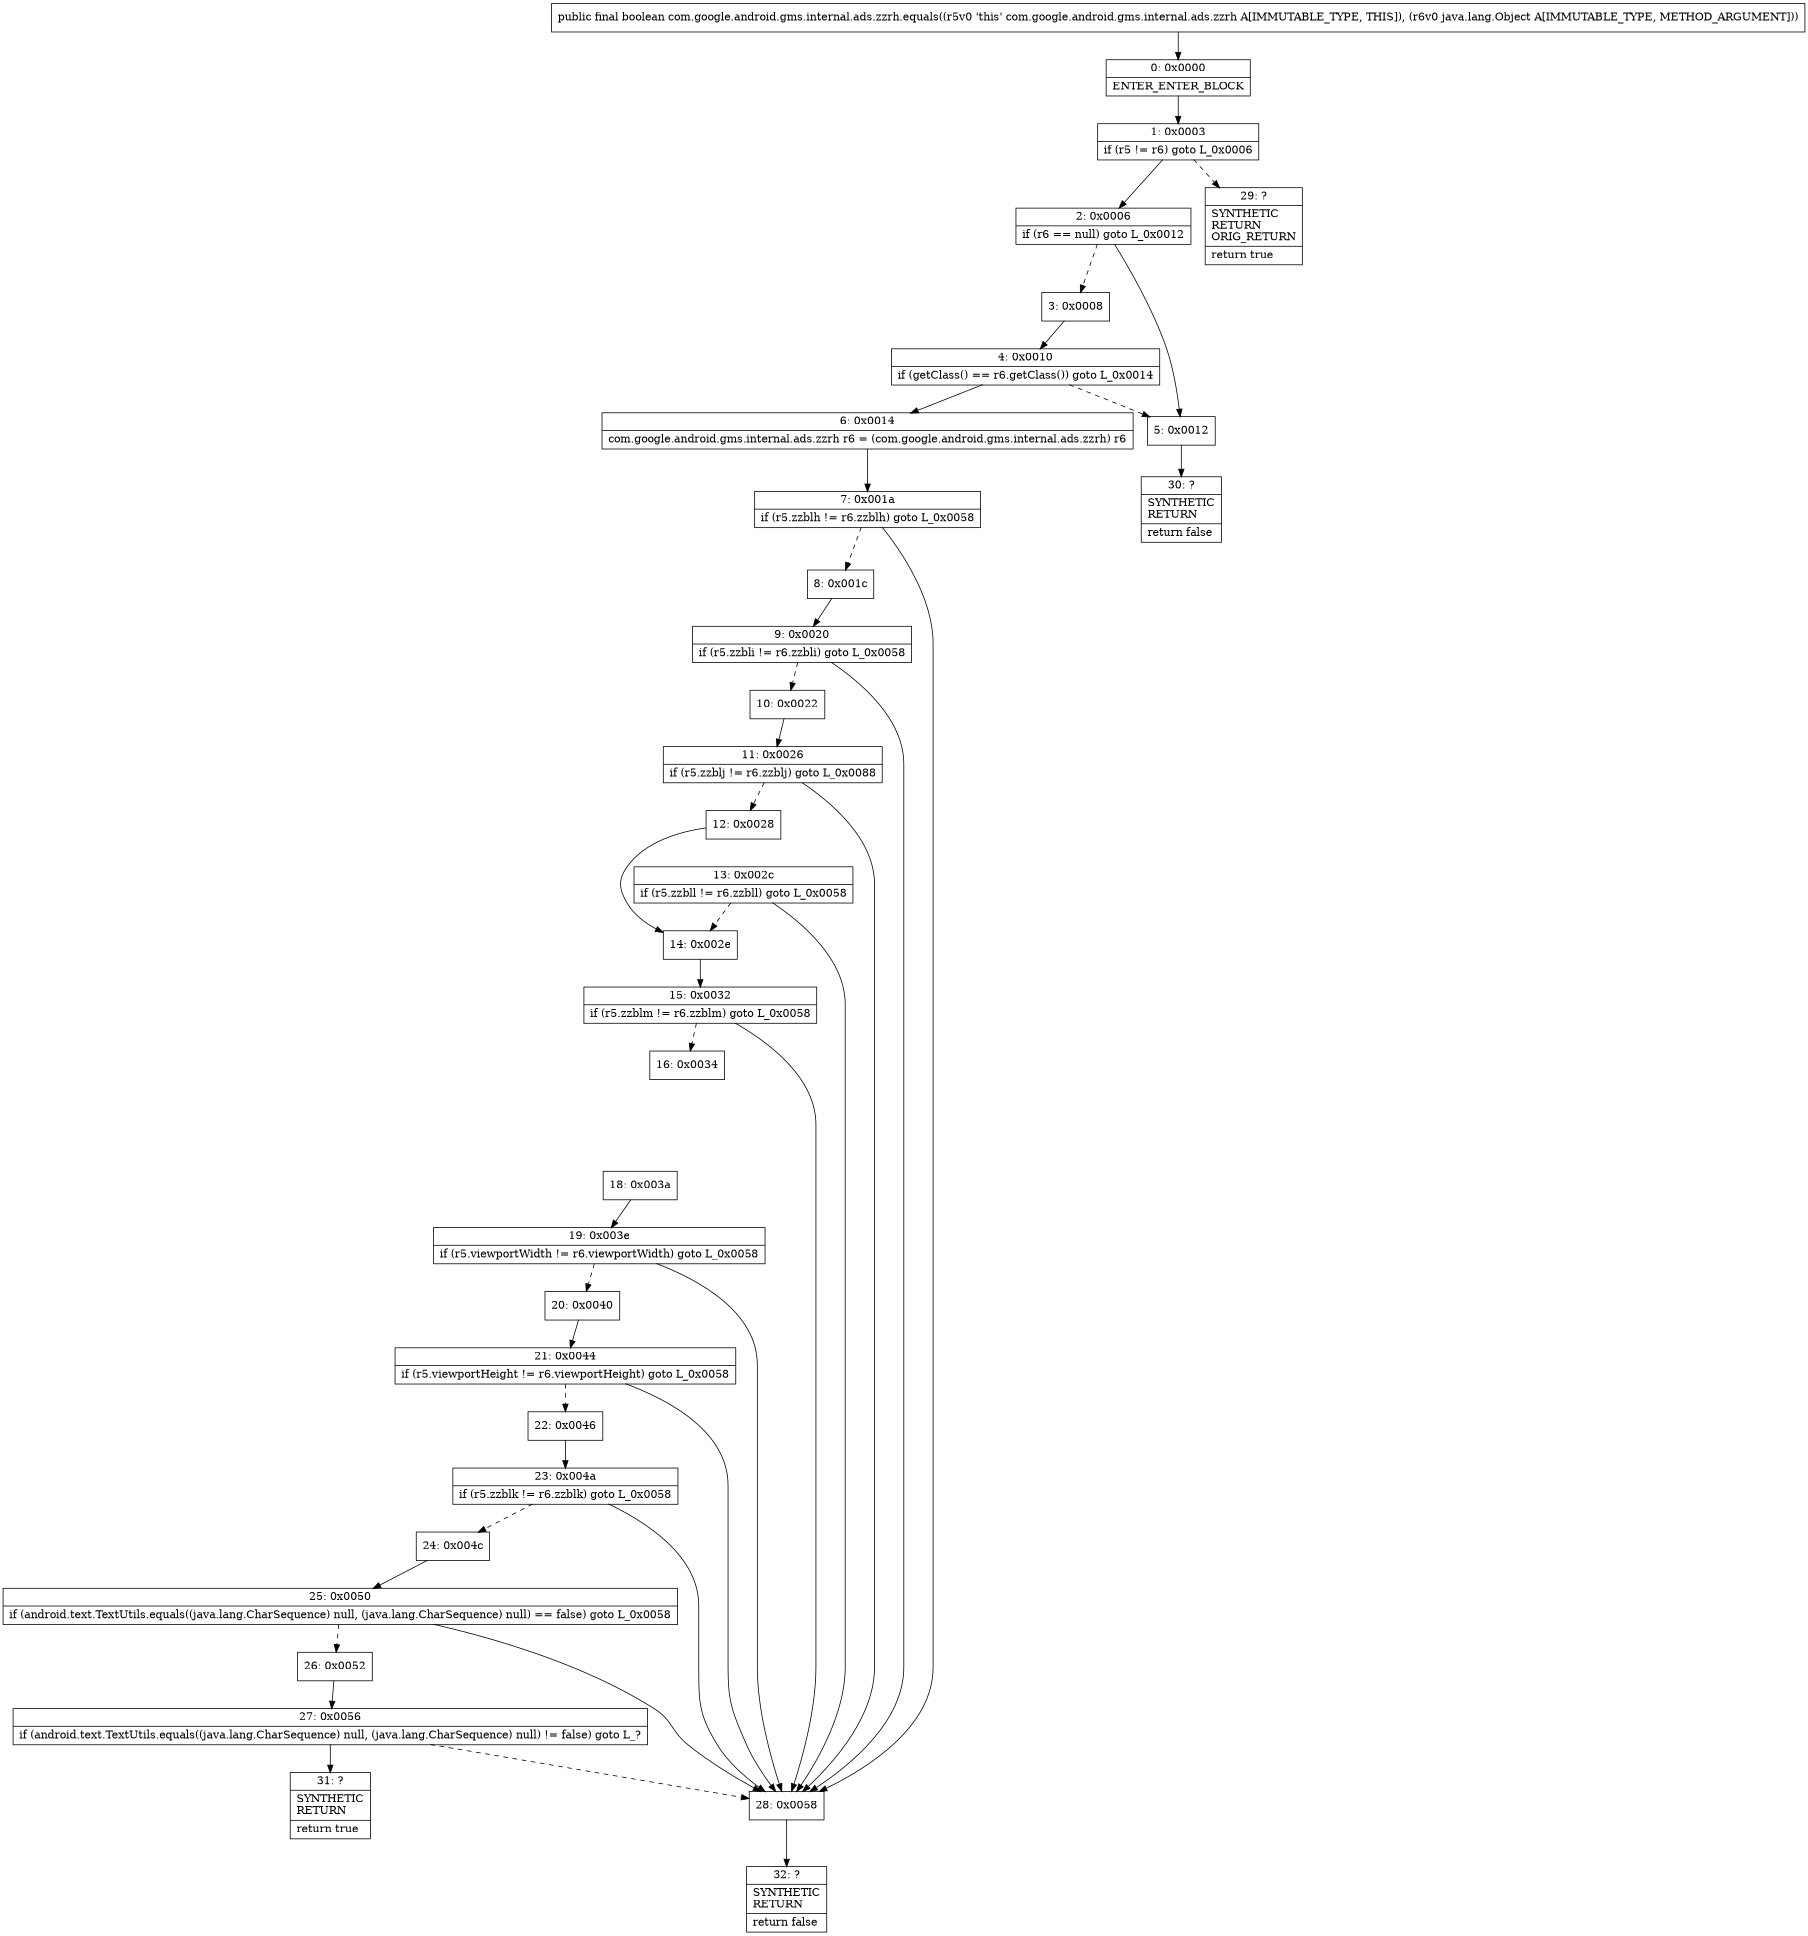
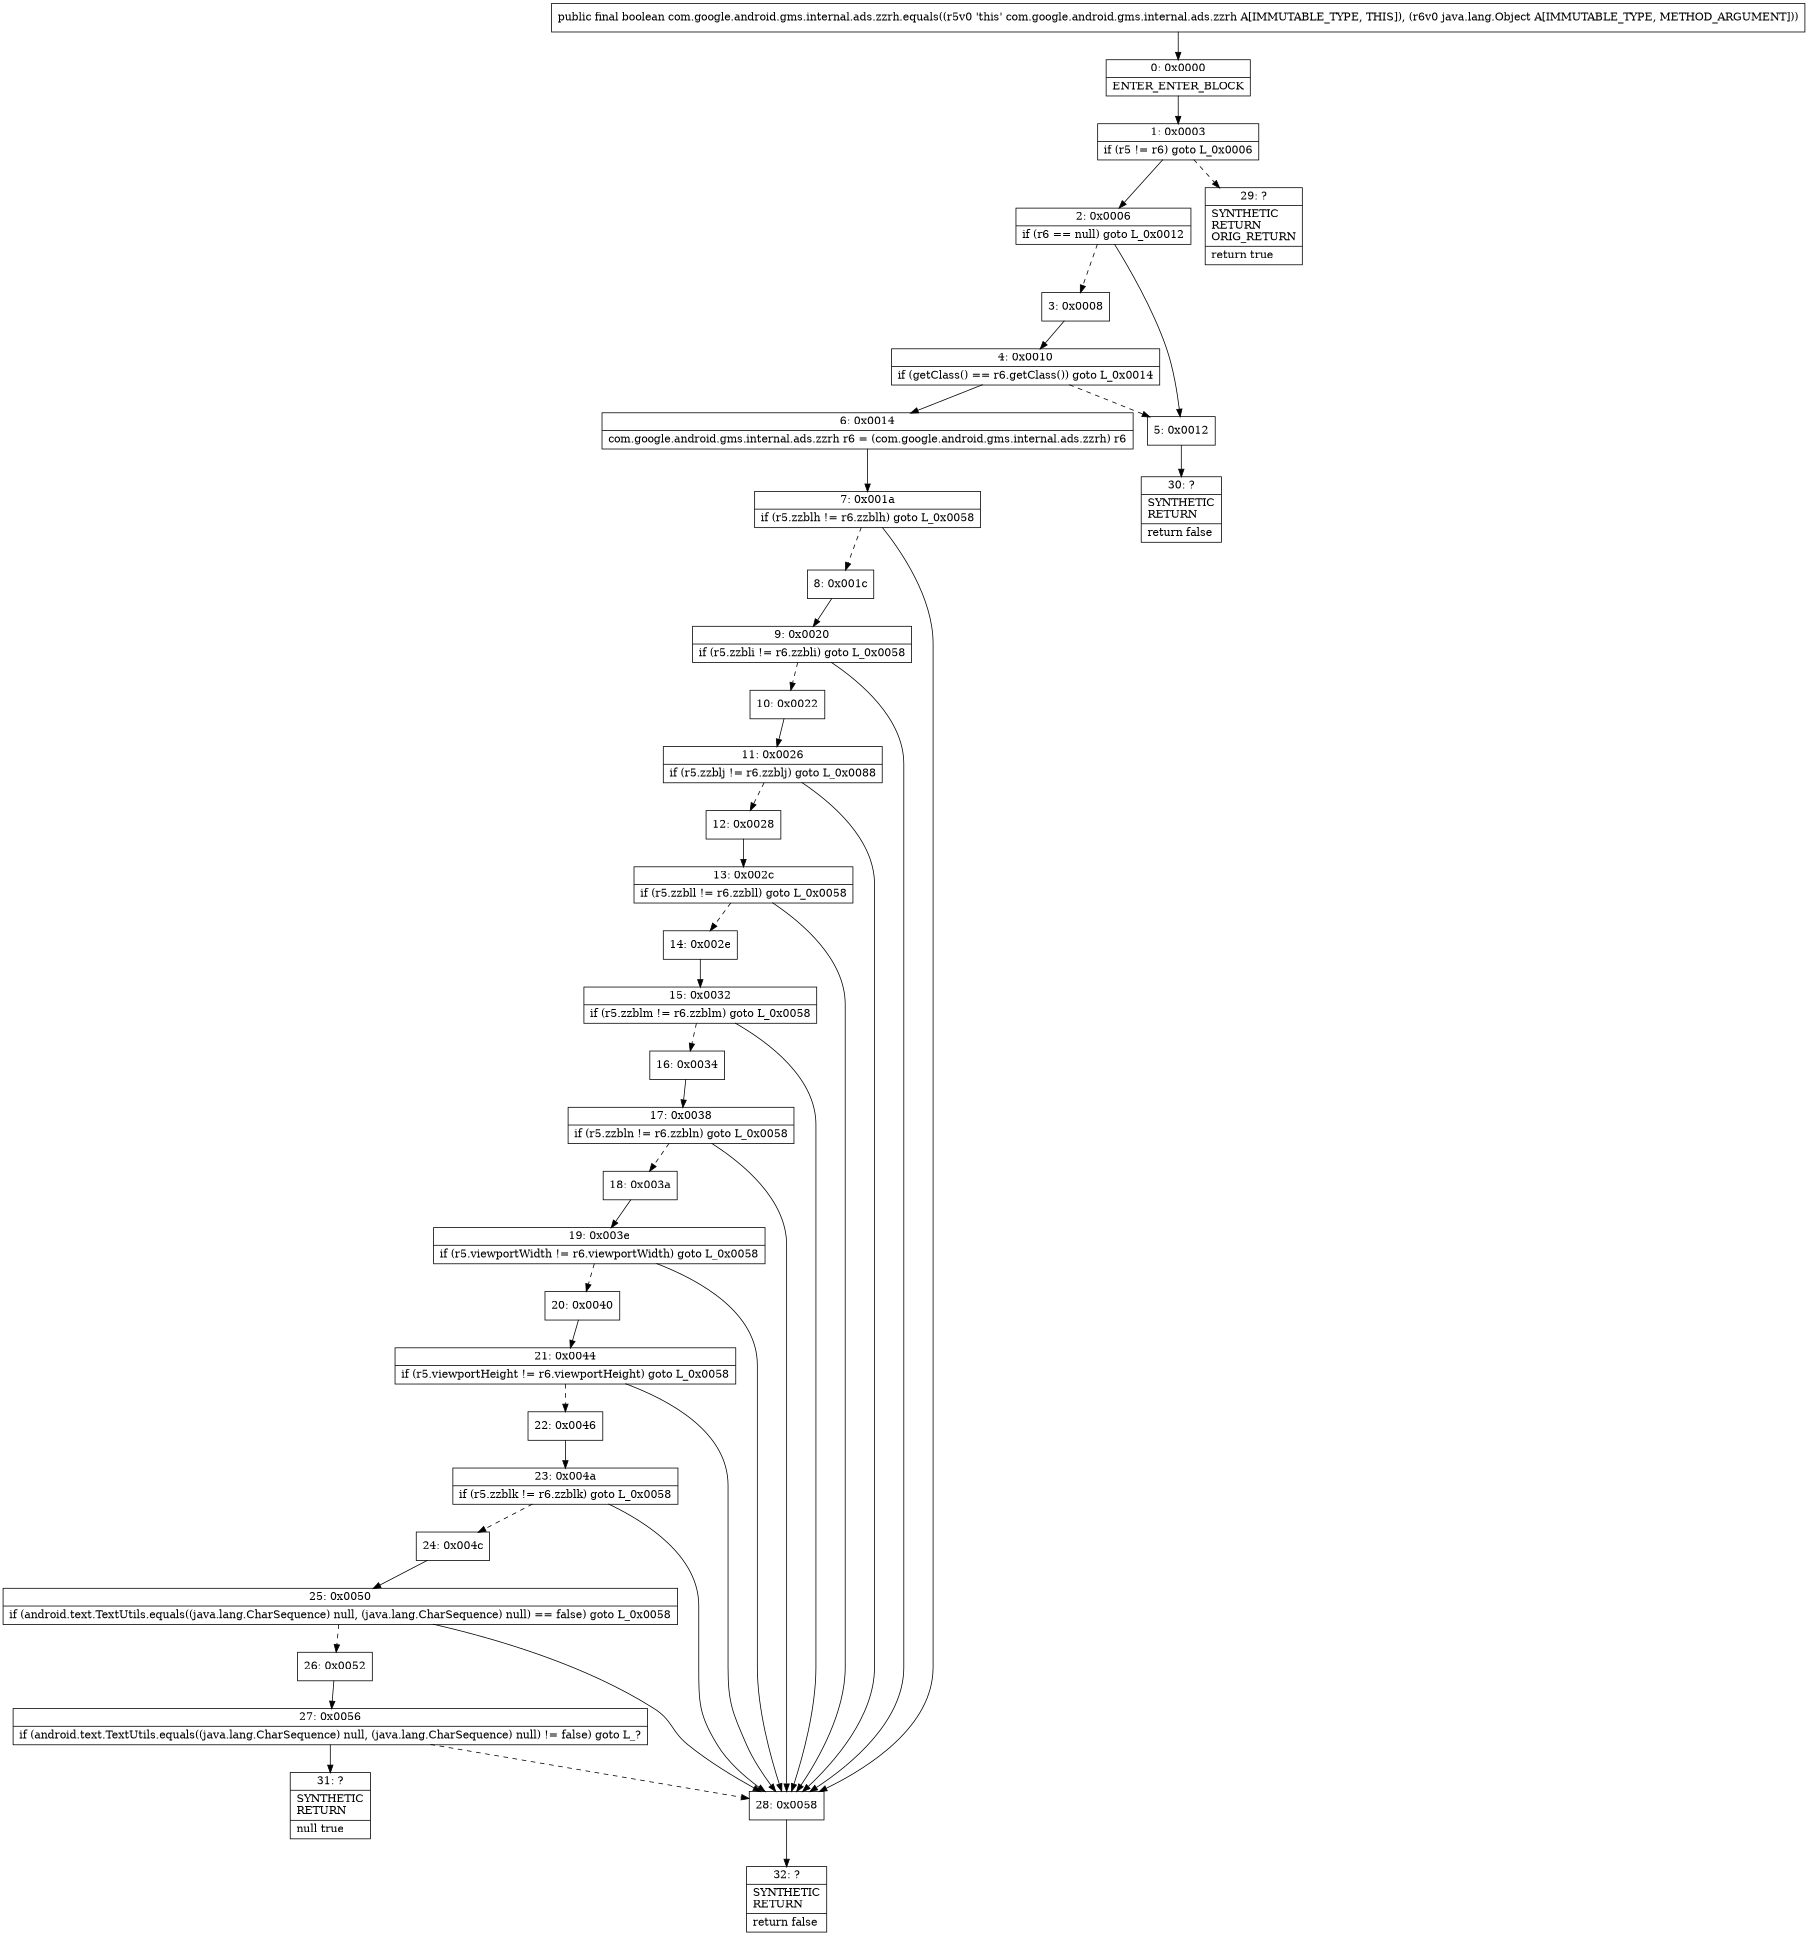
(631, 862) -> (743, 849)
none -> (681, 1125)
(328, 1829) -> (320, 1829)
